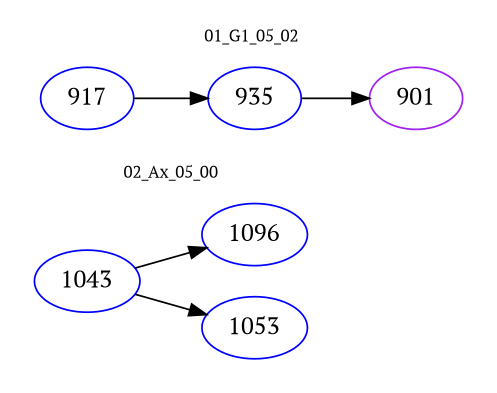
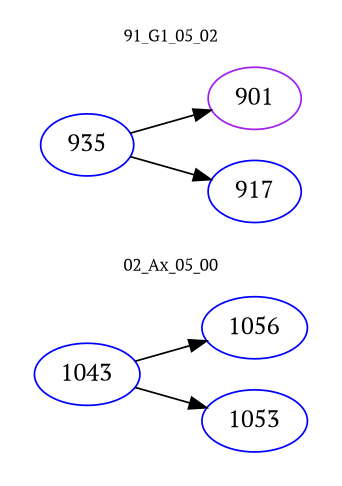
(252, 37) -> (171, 37)
(162, 98) -> (162, 166)
(255, 235) -> (255, 328)
